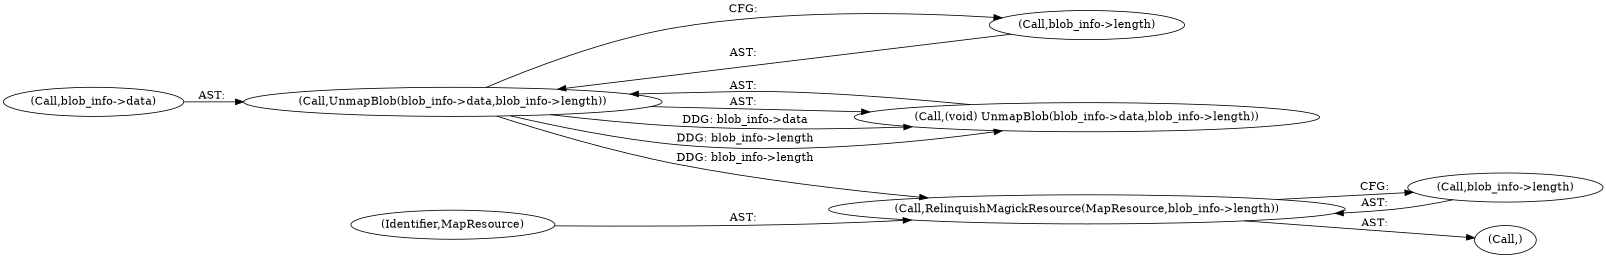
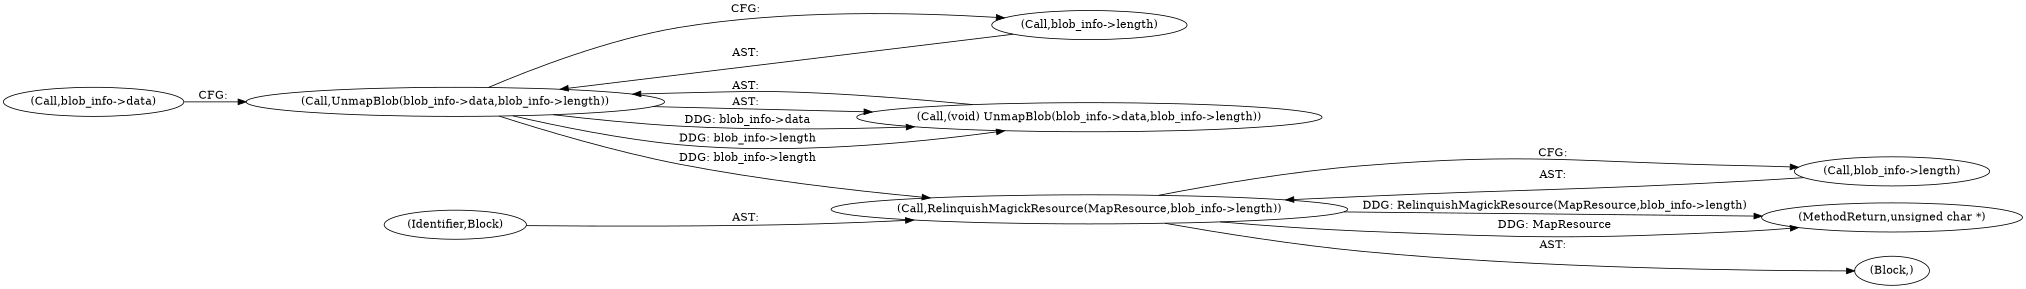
(214, 96) -> (215, 96)
none -> (1892, 217)
(453, 225) -> (455, 225)
(1505, 240) -> (1892, 271)
